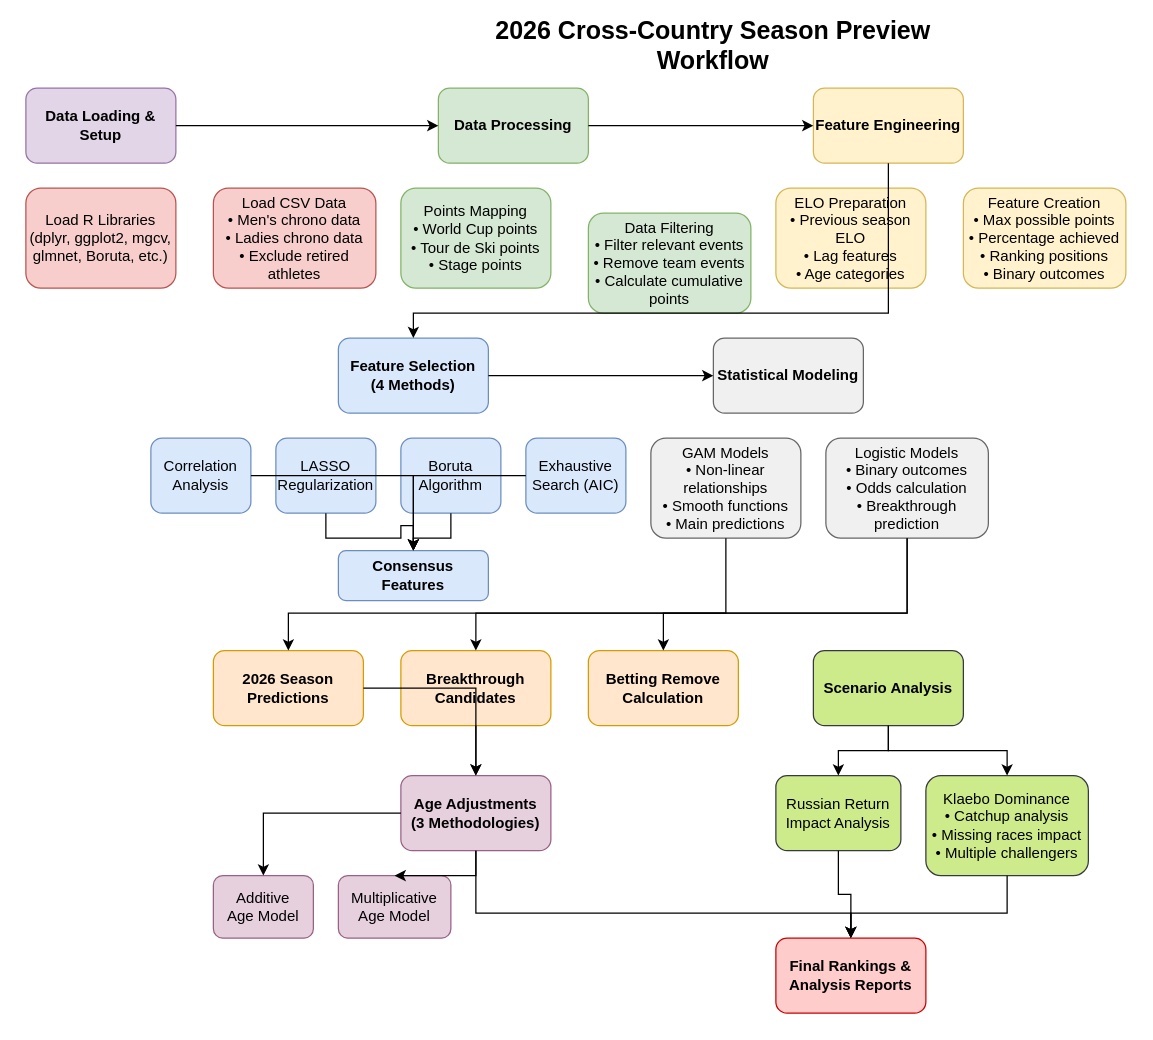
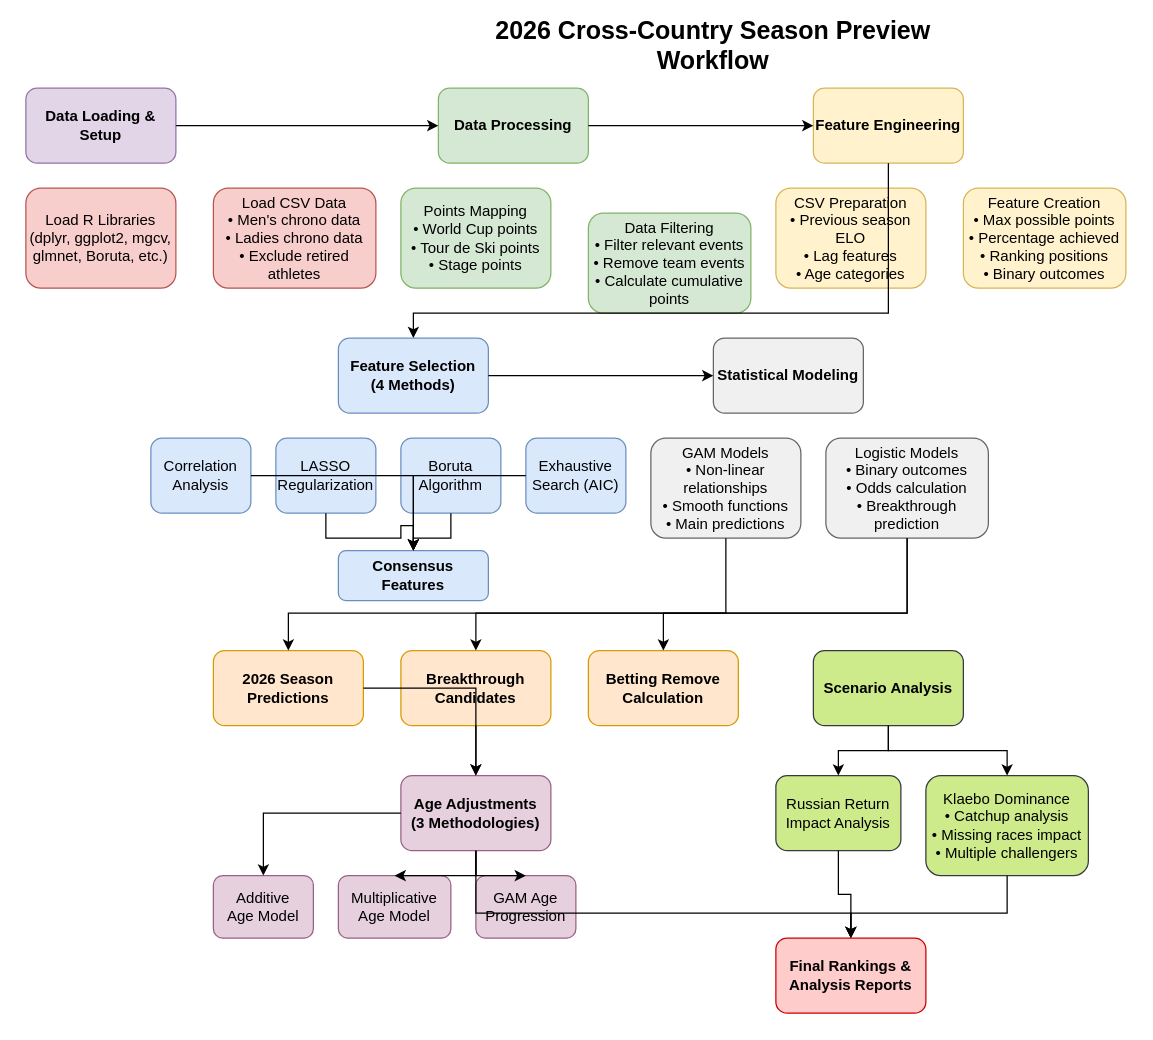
(851, 238) -> (851, 238)
none -> (498, 876)
none -> (526, 907)
